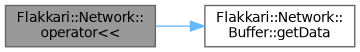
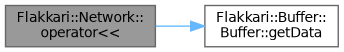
(280, 26) -> (272, 26)
